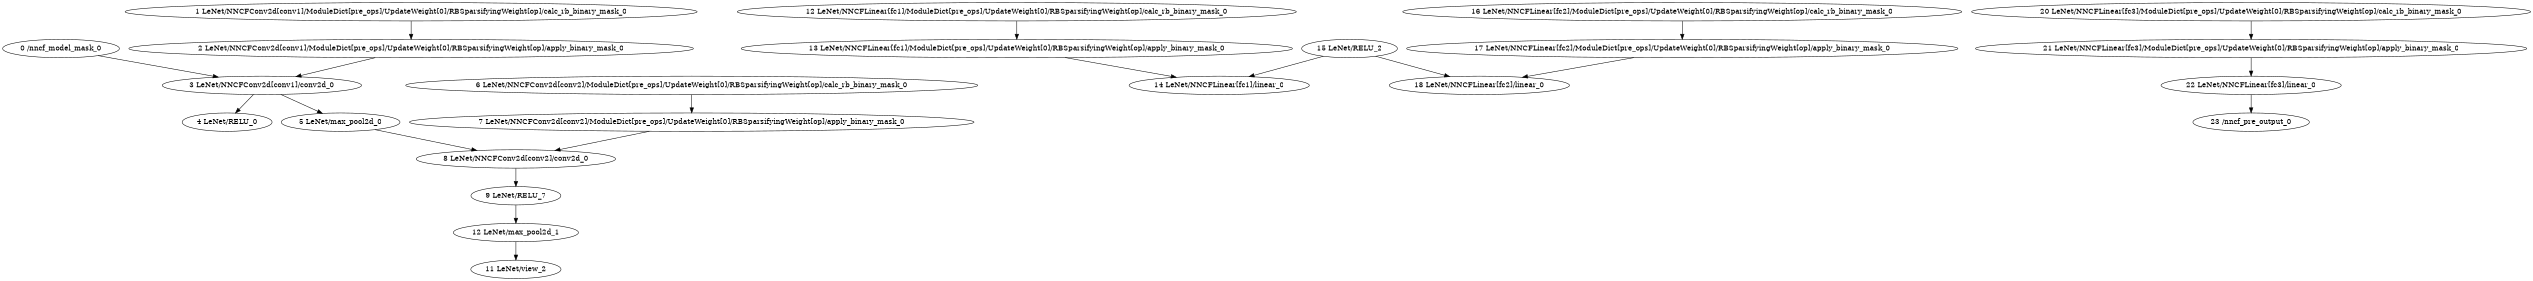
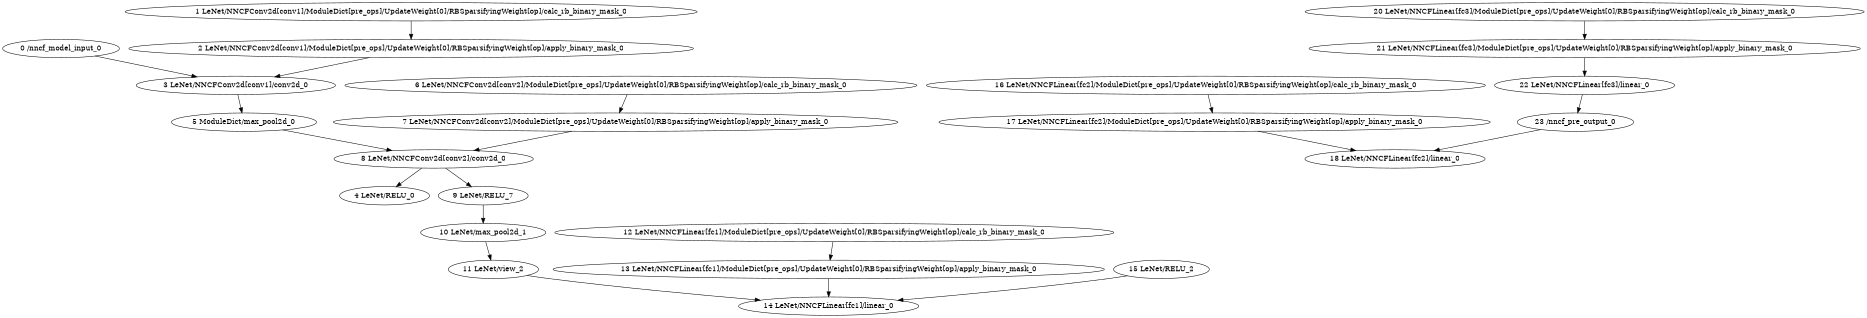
(61, 49) -> (61, 49)
(1410, 66) -> (1490, 140)
(246, 102) -> (411, 176)
(341, 122) -> (244, 122)
(516, 233) -> (483, 233)
none -> (641, 289)
